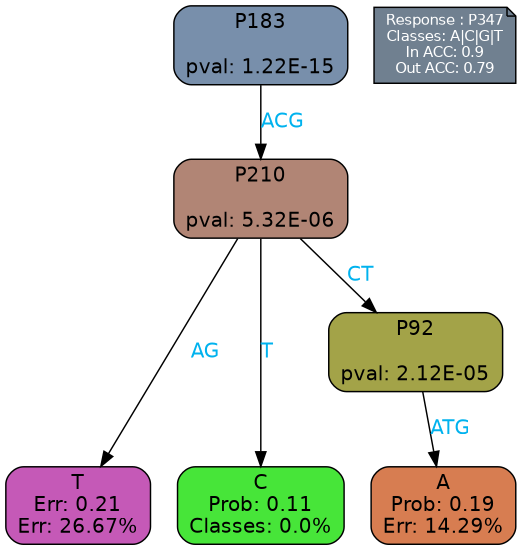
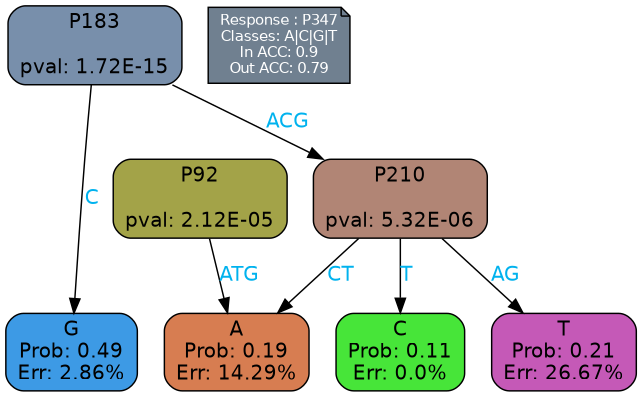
(261, 45) -> (95, 45)
(333, 270) -> (324, 271)
none -> (72, 352)
(78, 506) -> (564, 352)
(261, 506) -> (400, 352)
